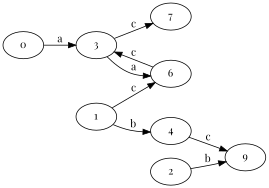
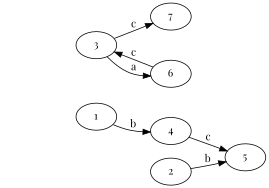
(23, 45) -> none
(130, 97) -> none
(245, 157) -> (245, 157)
